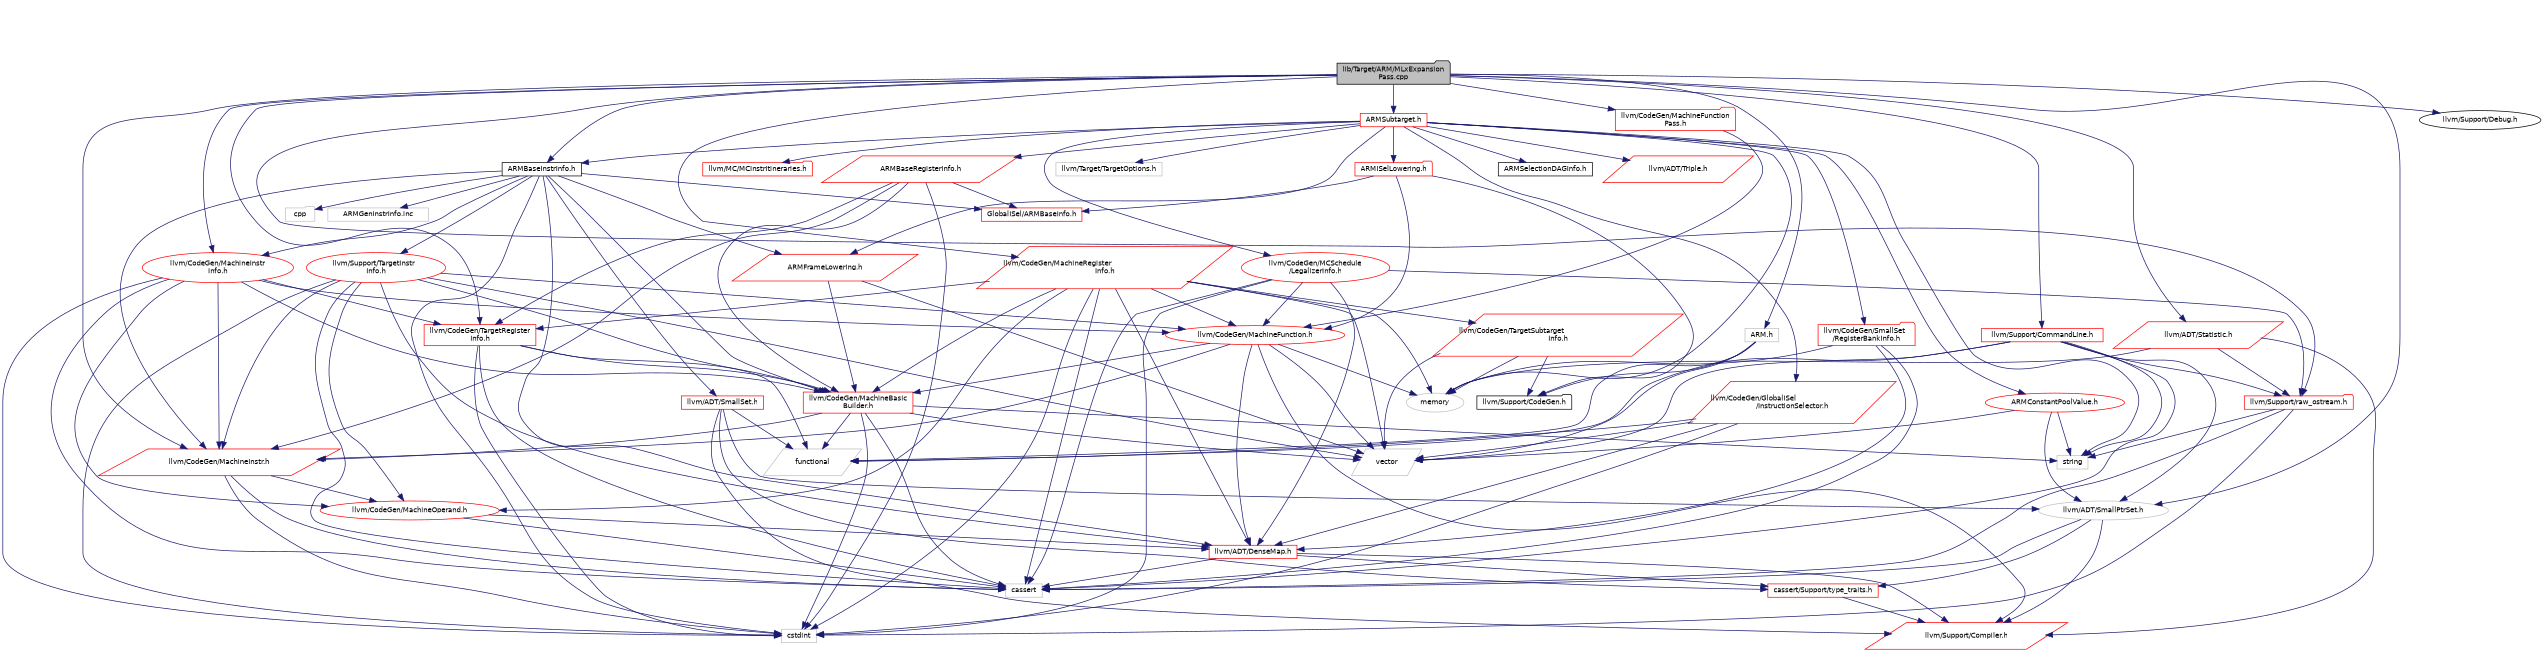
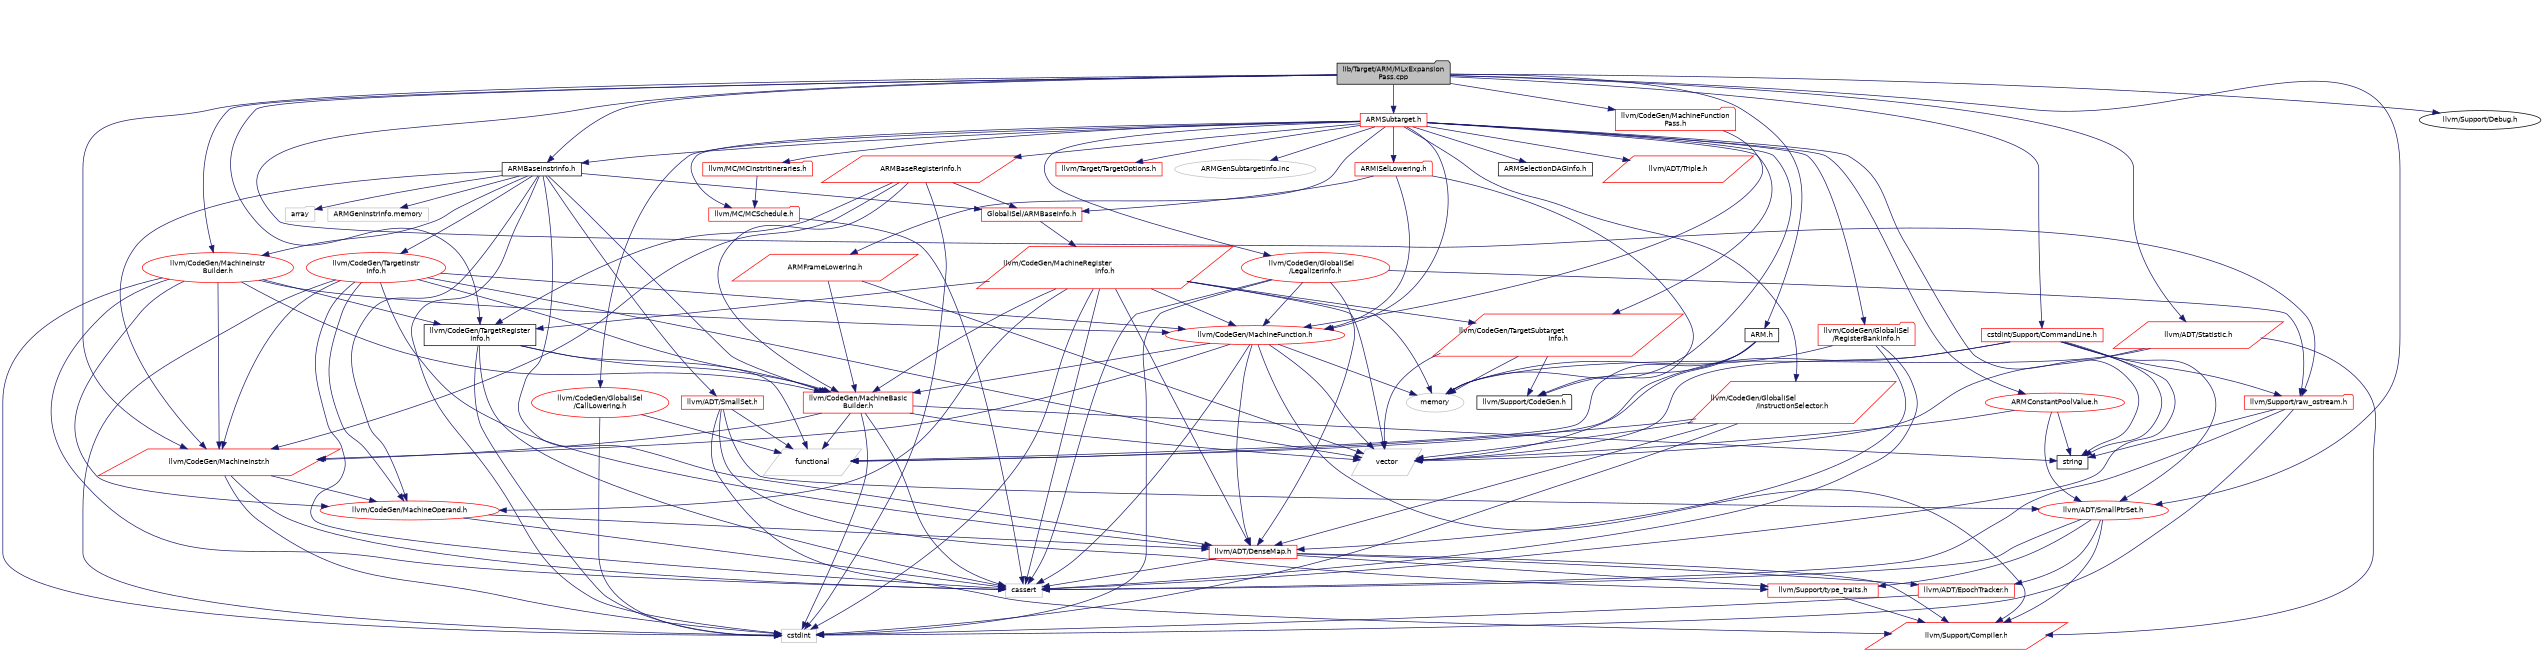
(817, 119) -> (1055, 232)
(1109, 169) -> (1109, 169)
none -> (1245, 169)
none -> (1770, 178)
(300, 215) -> (300, 215)
(378, 215) -> (378, 215)
none -> (754, 215)
(666, 216) -> (382, 302)
none -> (1441, 241)
(218, 268) -> (218, 268)
(376, 268) -> (376, 268)
(1316, 268) -> (1316, 268)
(480, 335) -> (480, 335)
(1762, 335) -> (1762, 335)
(1867, 335) -> (1867, 335)
(2042, 335) -> (2042, 335)
(2251, 370) -> (1791, 441)
none -> (600, 403)
(2072, 462) -> (2072, 462)
none -> (1157, 473)
(2103, 510) -> (2103, 510)
(1823, 591) -> (1823, 591)
none -> (1966, 591)
